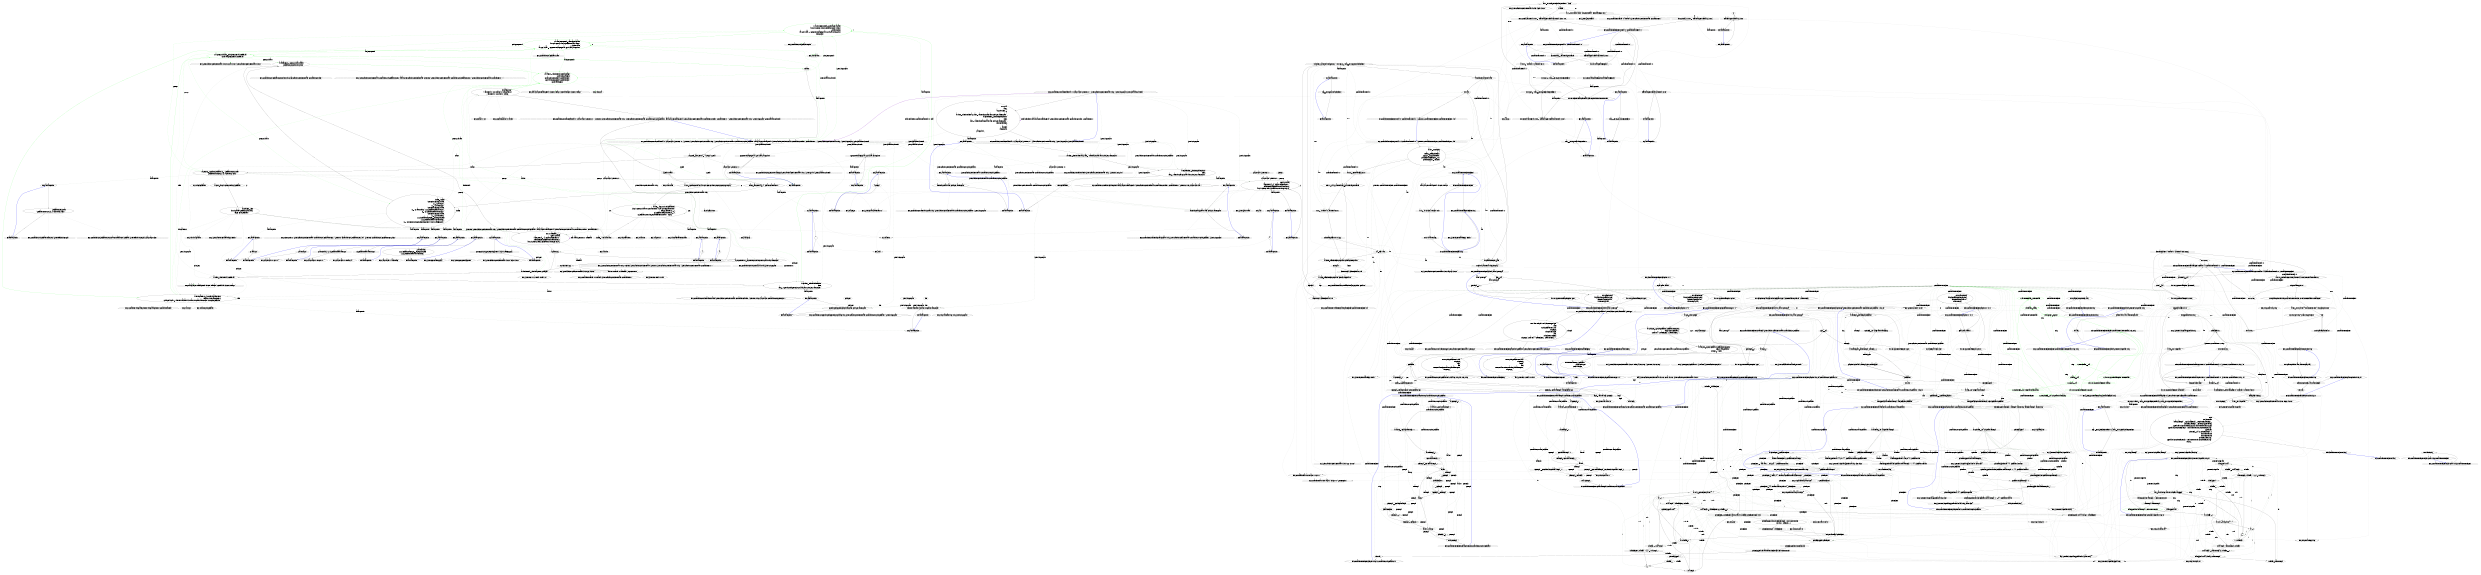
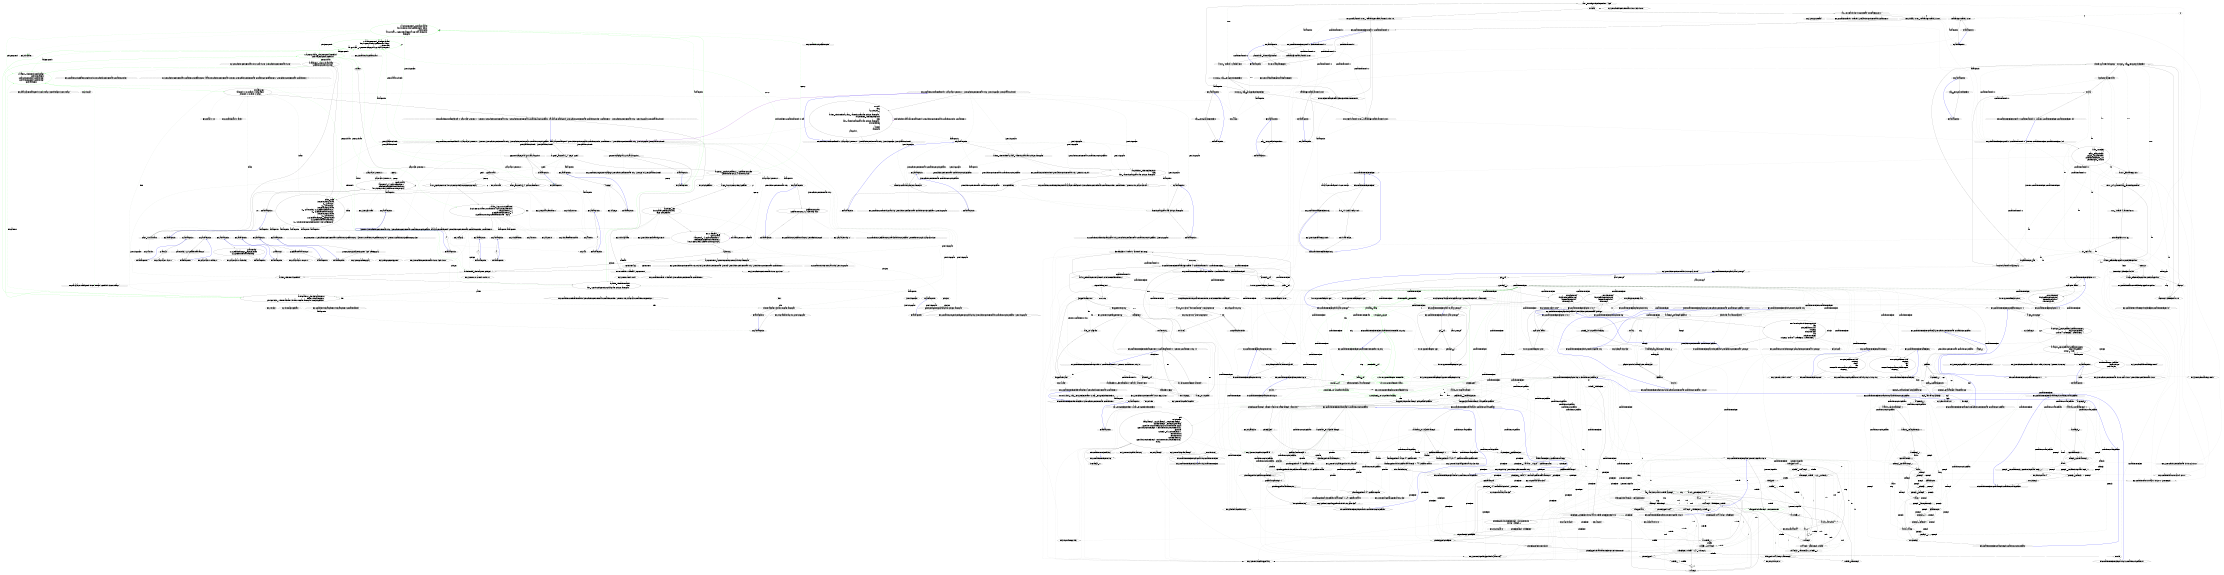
(710, 211) -> (571, 211)
(1259, 211) -> none
none -> (842, 238)
(1381, 272) -> (2164, 272)
(1640, 383) -> (1969, 383)
(2081, 390) -> none
none -> (1095, 464)
(2226, 535) -> (1824, 534)
